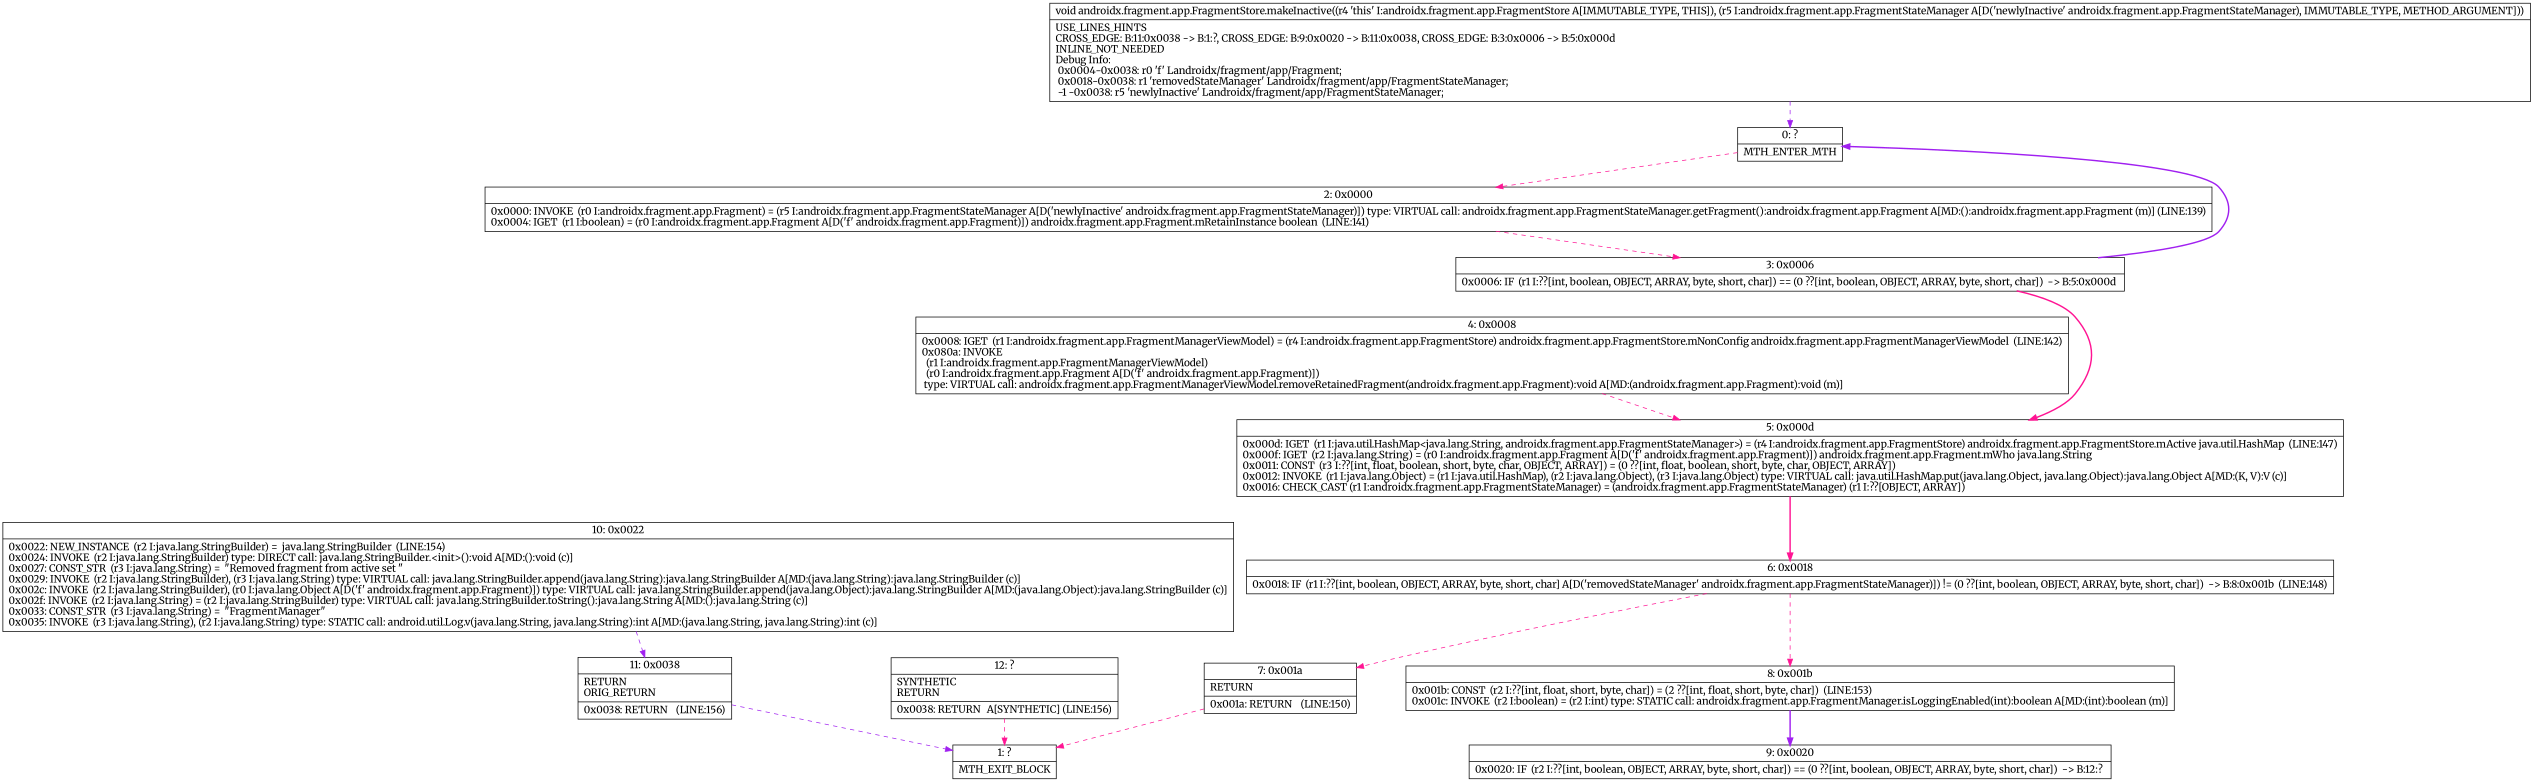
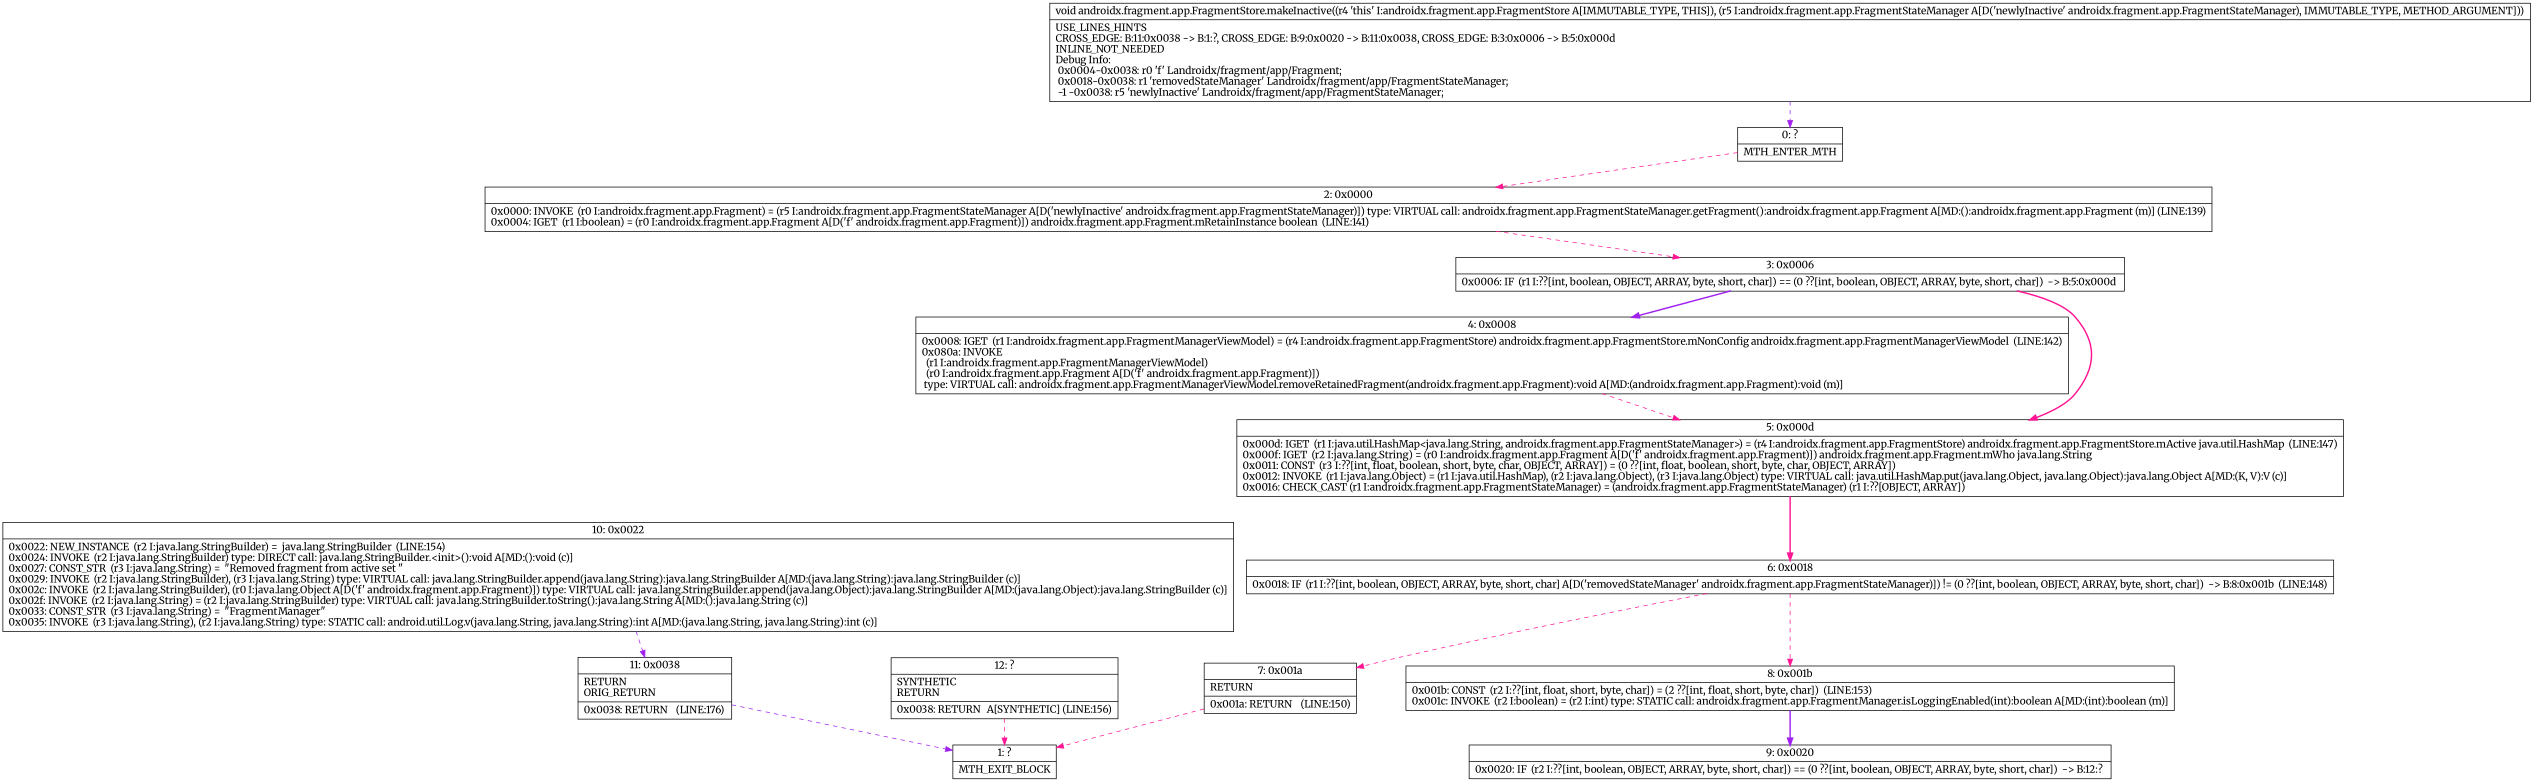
(2123, 164) -> (1685, 303)
(655, 710) -> (654, 710)
